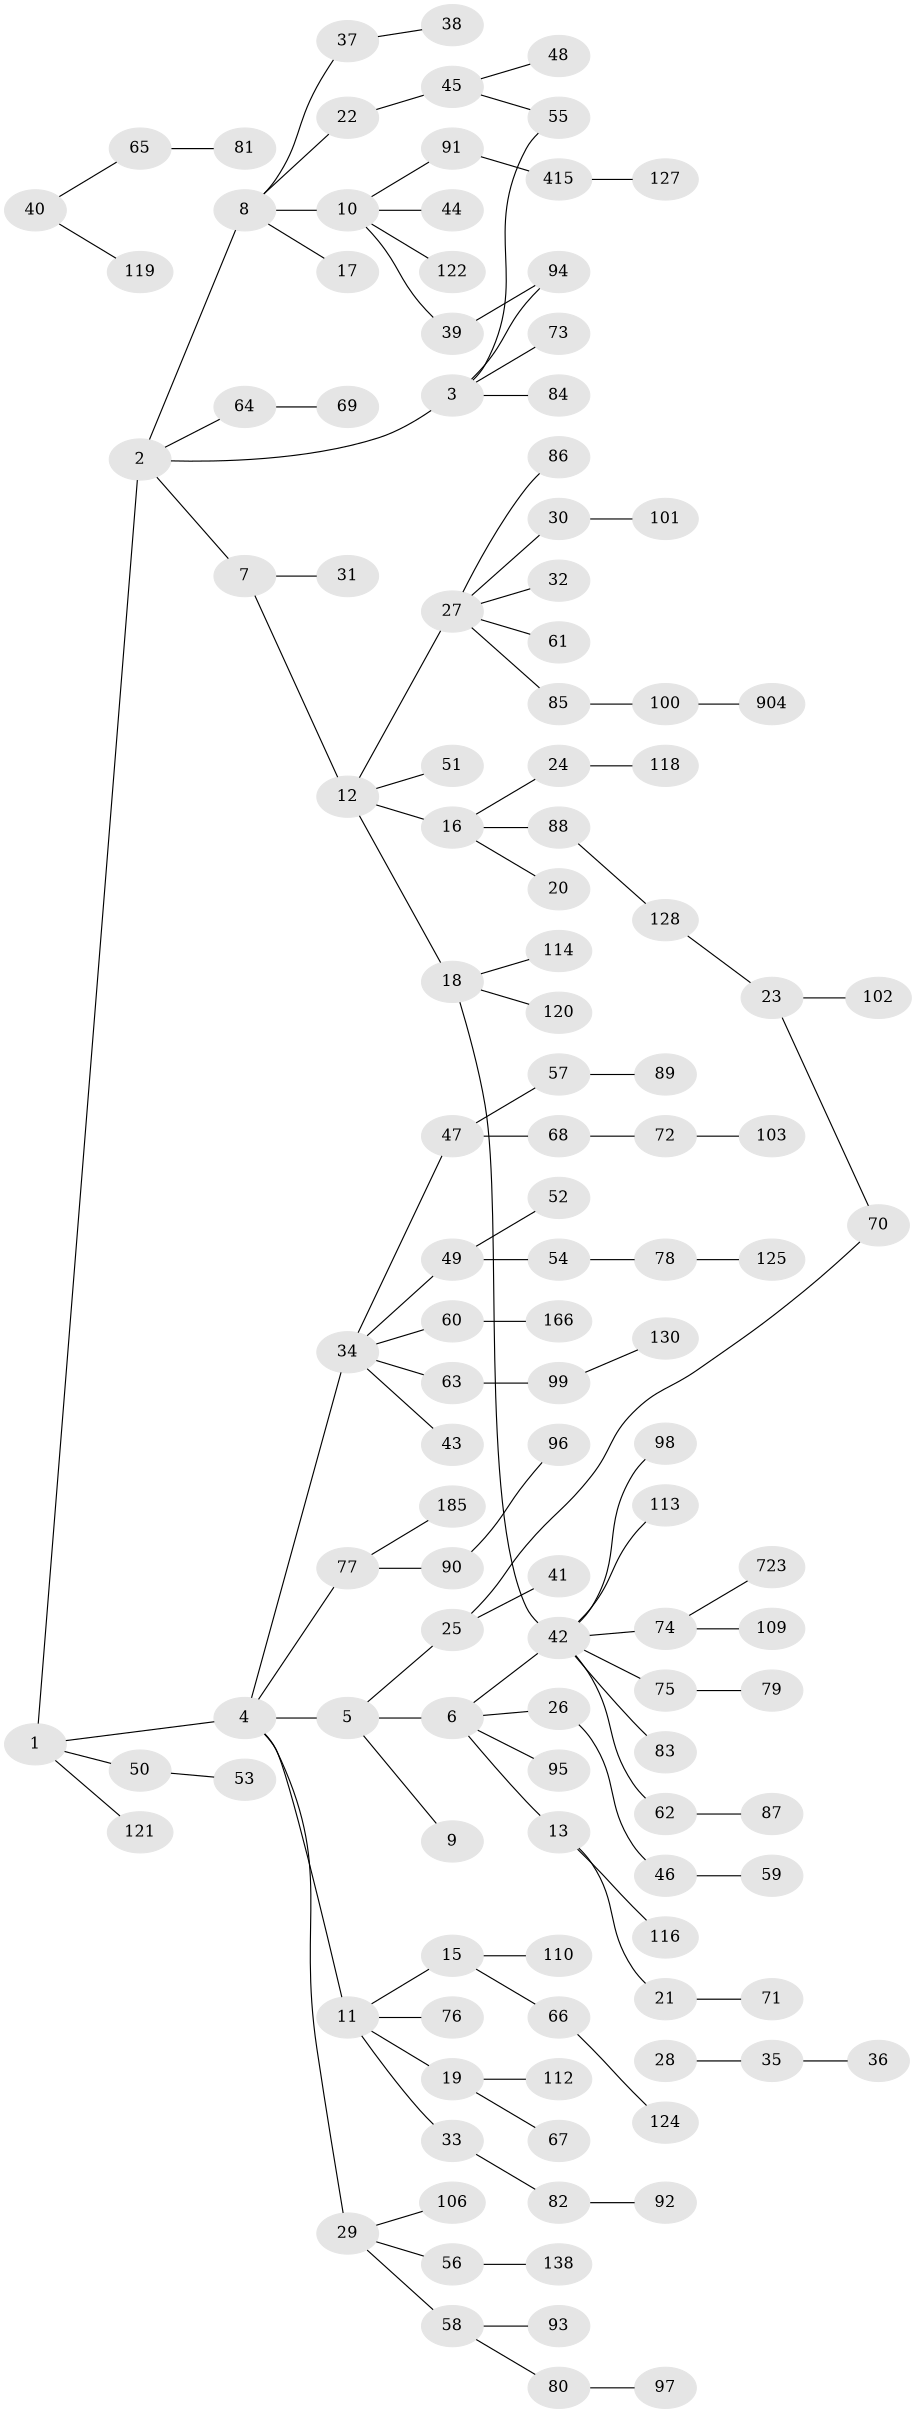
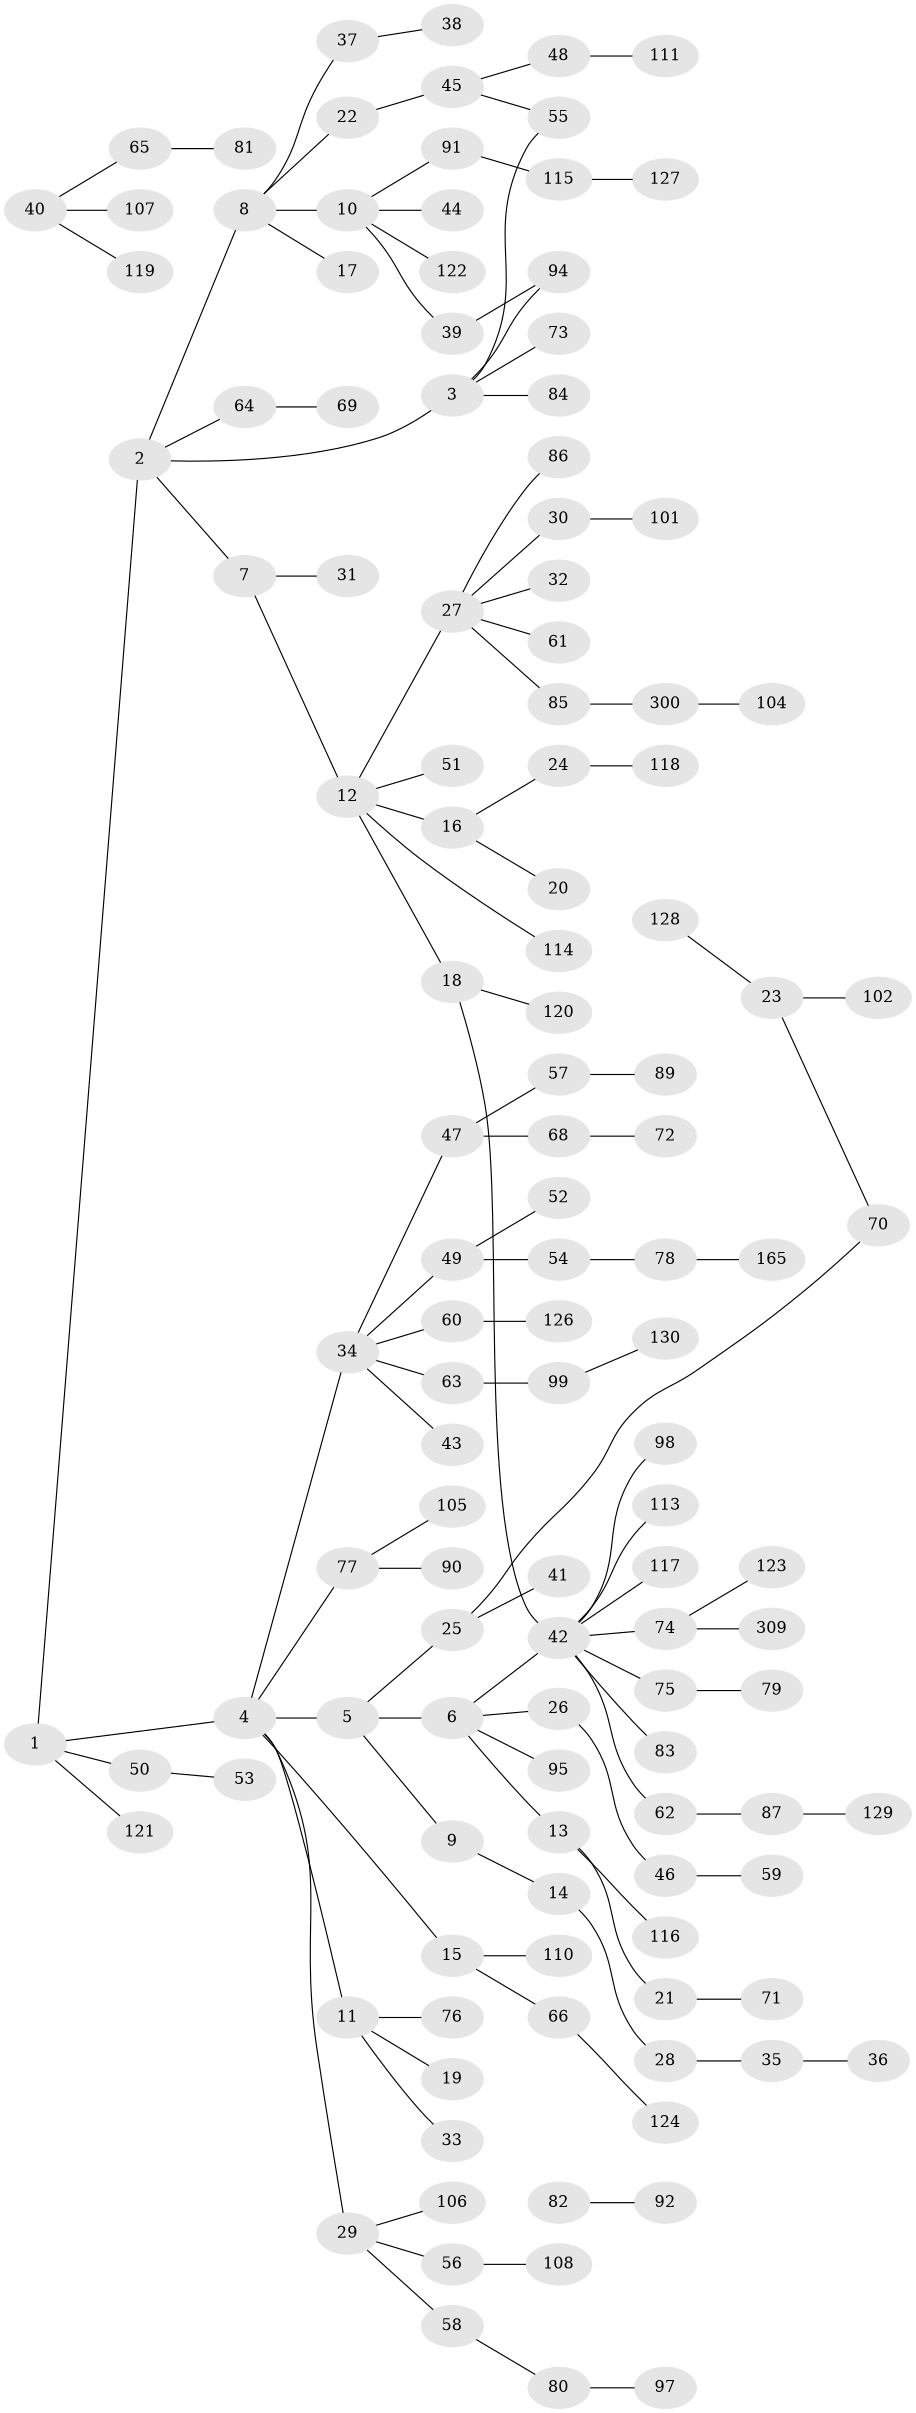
none -> (665, 56)
(559, 179) -> (559, 179)
none -> (140, 210)
(665, 704) -> (665, 704)
(772, 704) -> (772, 704)
(559, 828) -> none
(505, 967) -> (448, 879)
(772, 1136) -> none
(772, 1260) -> (772, 1260)
(559, 1321) -> (559, 1321)
(559, 1445) -> none
(452, 1507) -> (452, 1507)
none -> (665, 1567)
(772, 1567) -> (772, 1567)
(772, 1629) -> (772, 1629)
none -> (879, 1814)
none -> (559, 1894)
(400, 1987) -> (351, 1835)
(559, 2079) -> none
(559, 2141) -> none
(506, 2172) -> none
(559, 2264) -> (559, 2264)
(559, 2326) -> none
